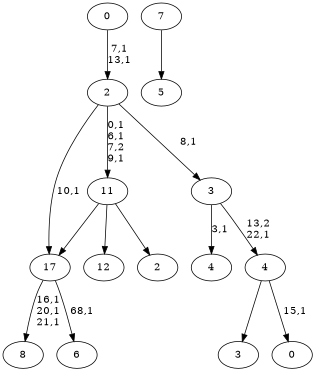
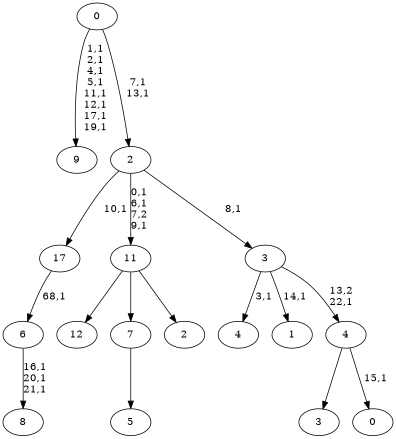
none -> (77, 160)
(81, 226) -> (131, 293)
(33, 306) -> (23, 375)
none -> (292, 335)
